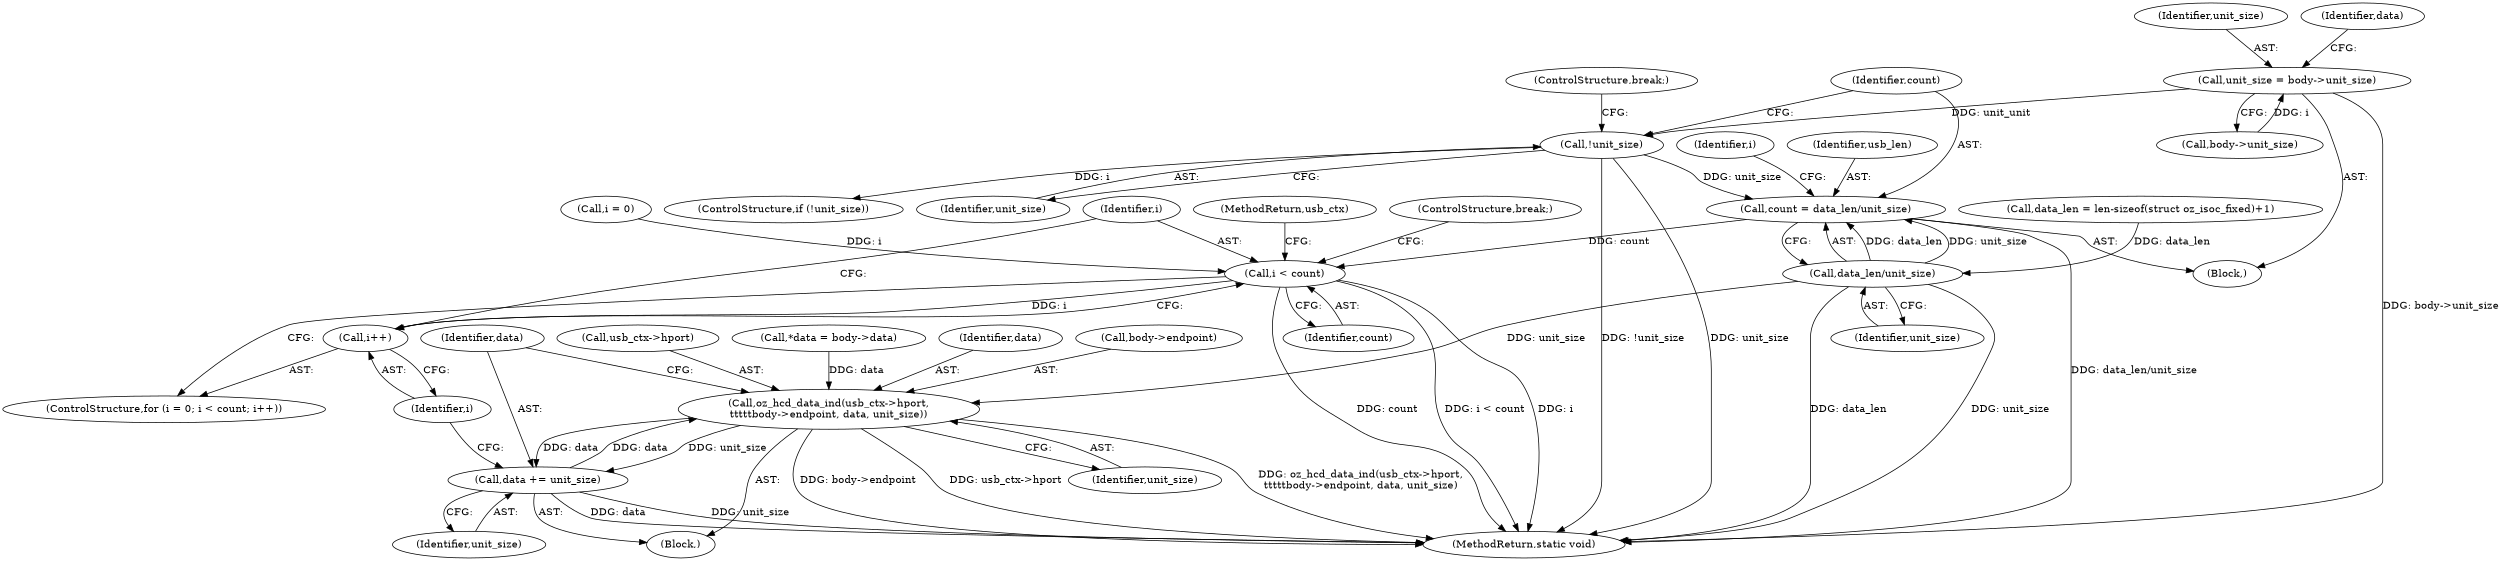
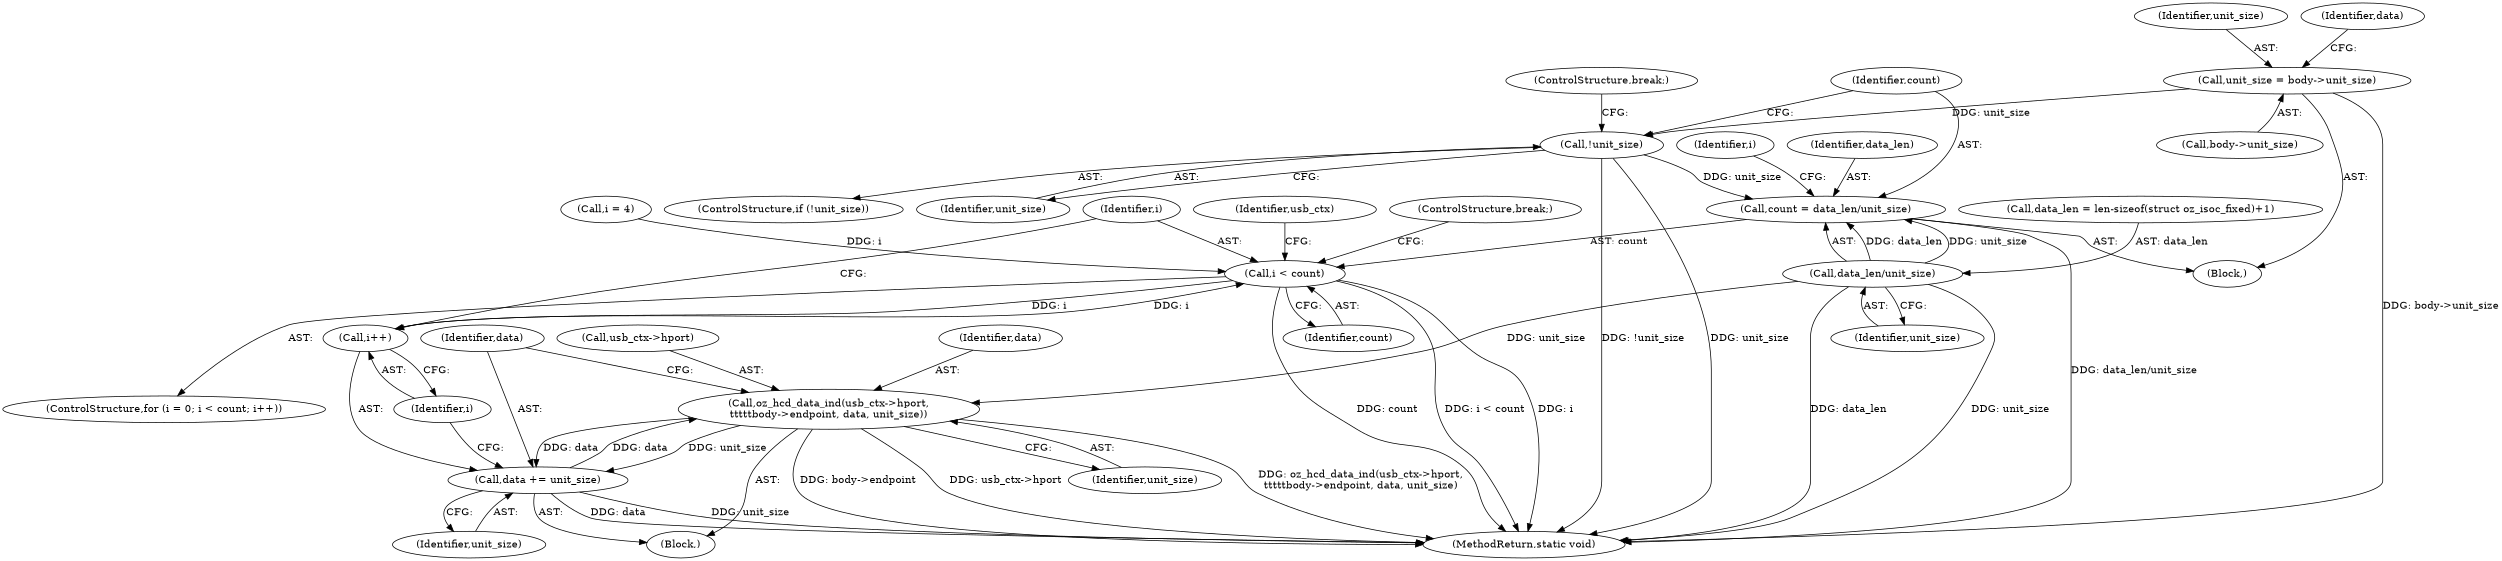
(2241, 106) -> none
(1991, 113) -> (1991, 113)
(2292, 113) -> (2292, 113)
(1862, 145) -> (1862, 145)
(1092, 177) -> (1092, 177)
(606, 209) -> (606, 209)
(1285, 209) -> (1285, 209)
(1619, 242) -> (1619, 242)
(1782, 242) -> none
(2172, 242) -> (2172, 242)
(1172, 306) -> (1172, 306)
(303, 338) -> (303, 338)
(829, 338) -> none
(1159, 338) -> none
(273, 371) -> (374, 441)
